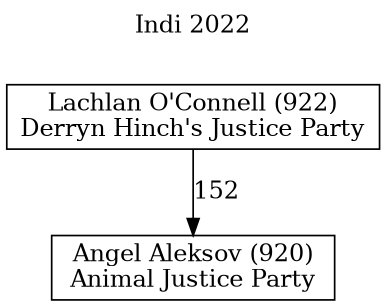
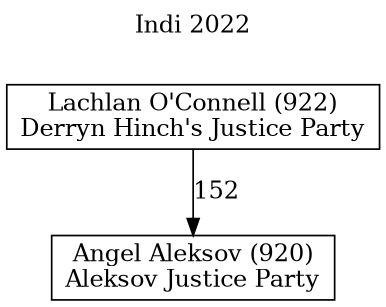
(193, 268) -> (193, 268)
